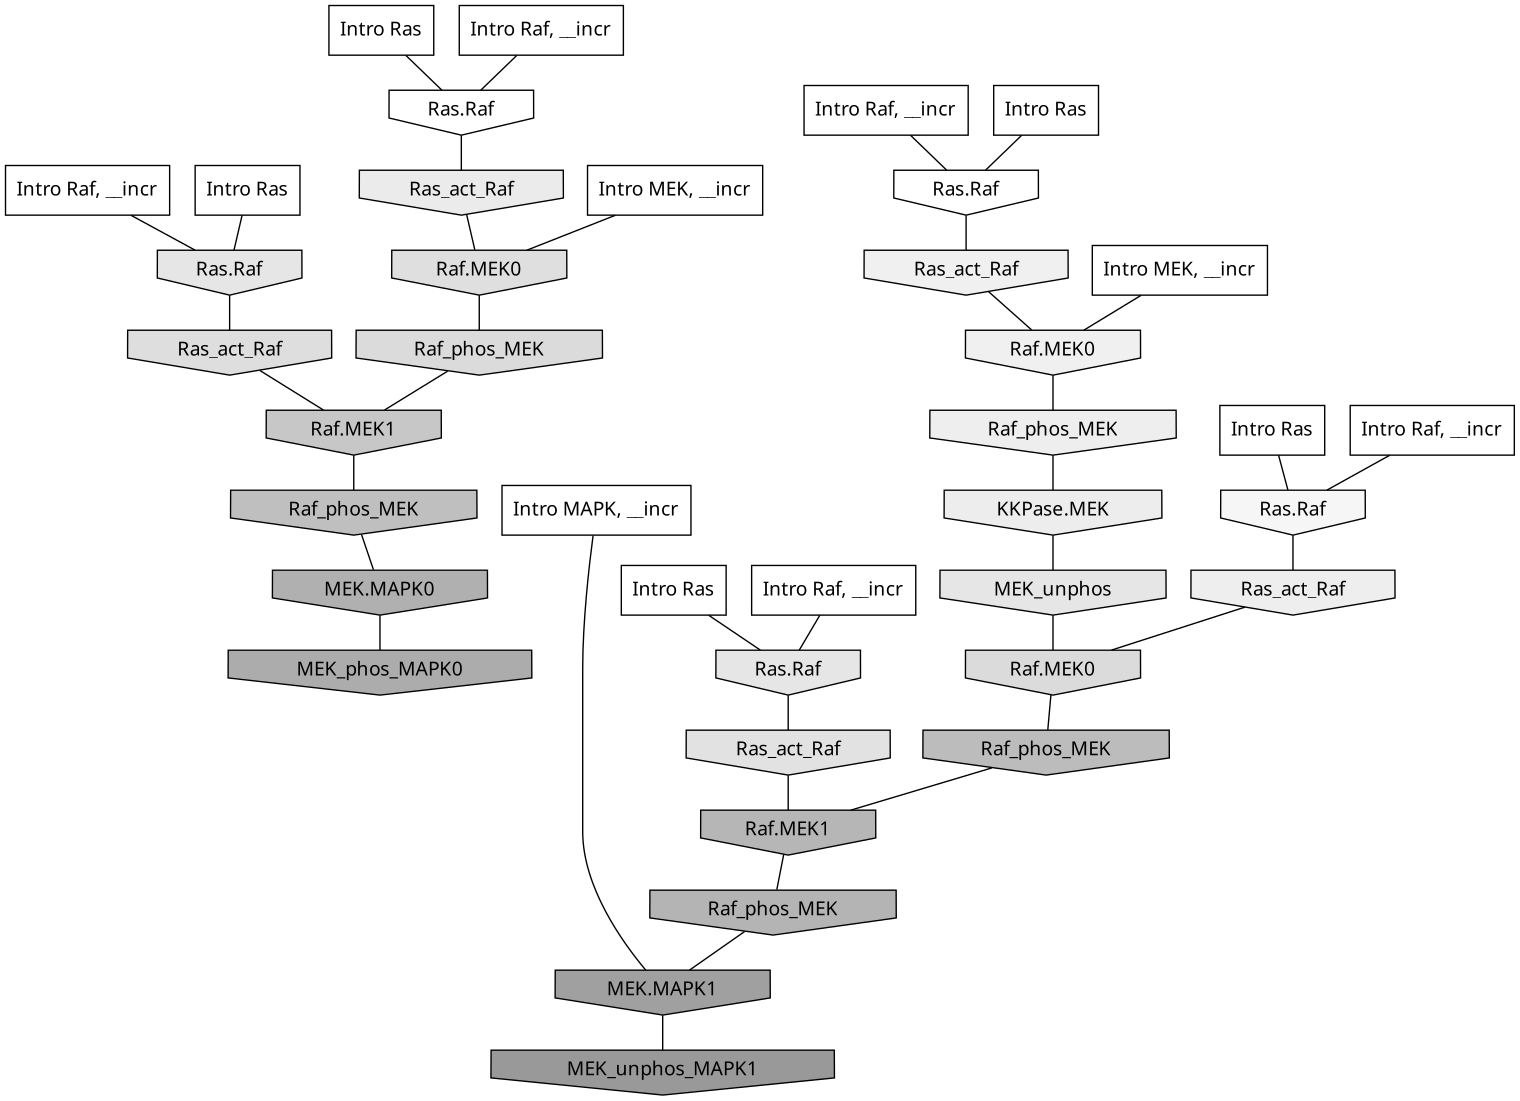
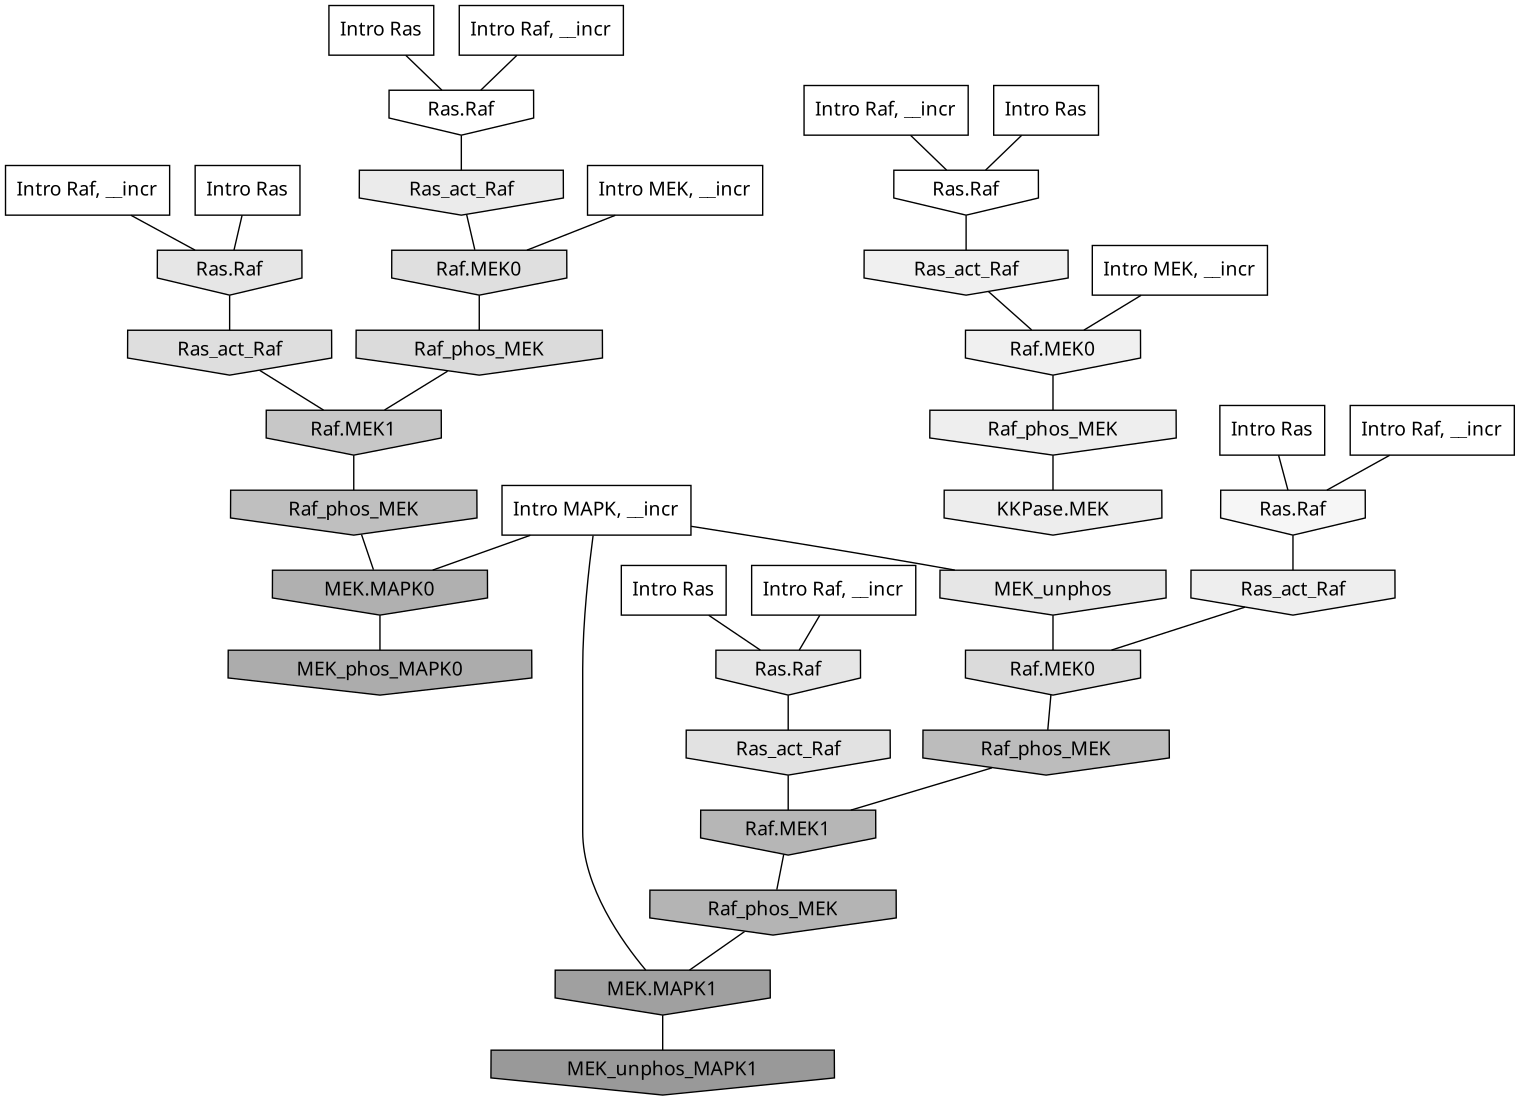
none -> (482, 553)
(1053, 553) -> (823, 548)
